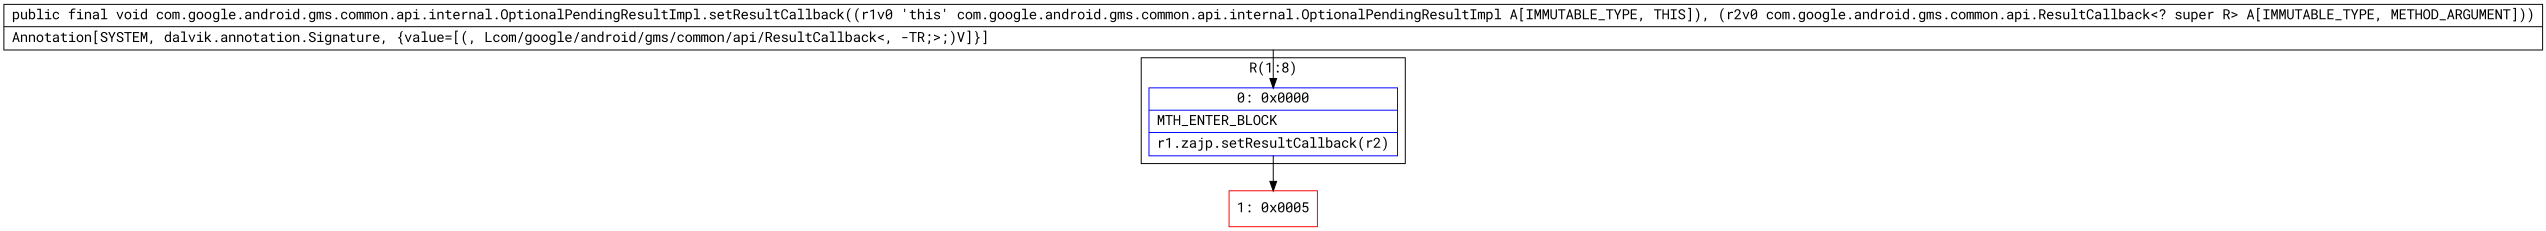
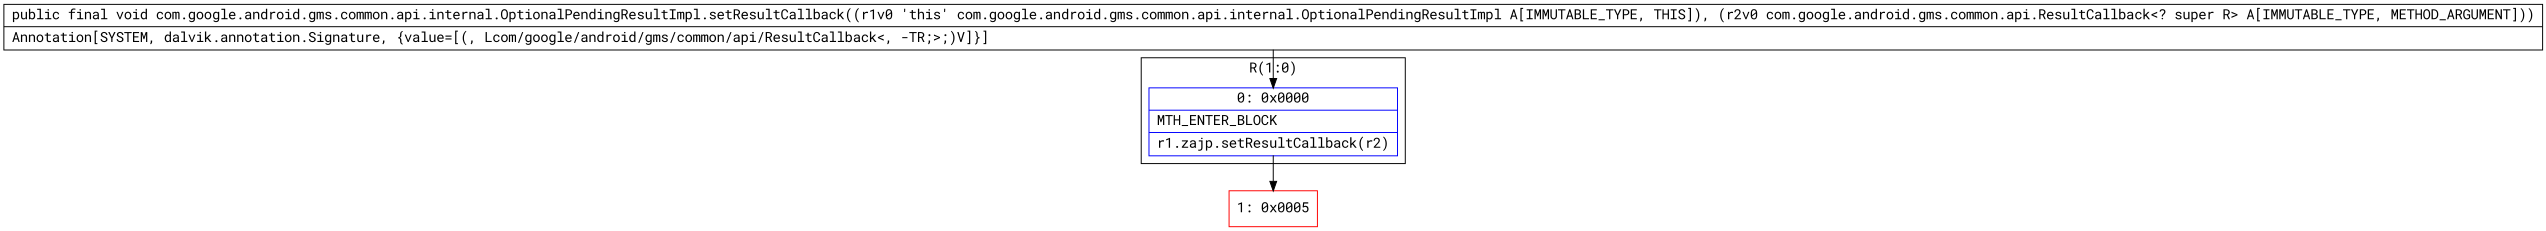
(1273, 69) -> (1273, 69)
